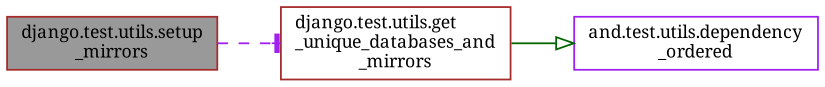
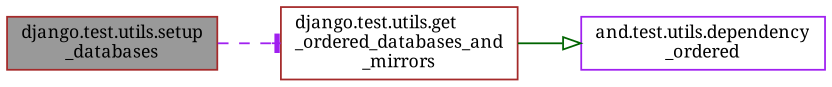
(112, 43) -> (112, 43)
(396, 43) -> (399, 43)
